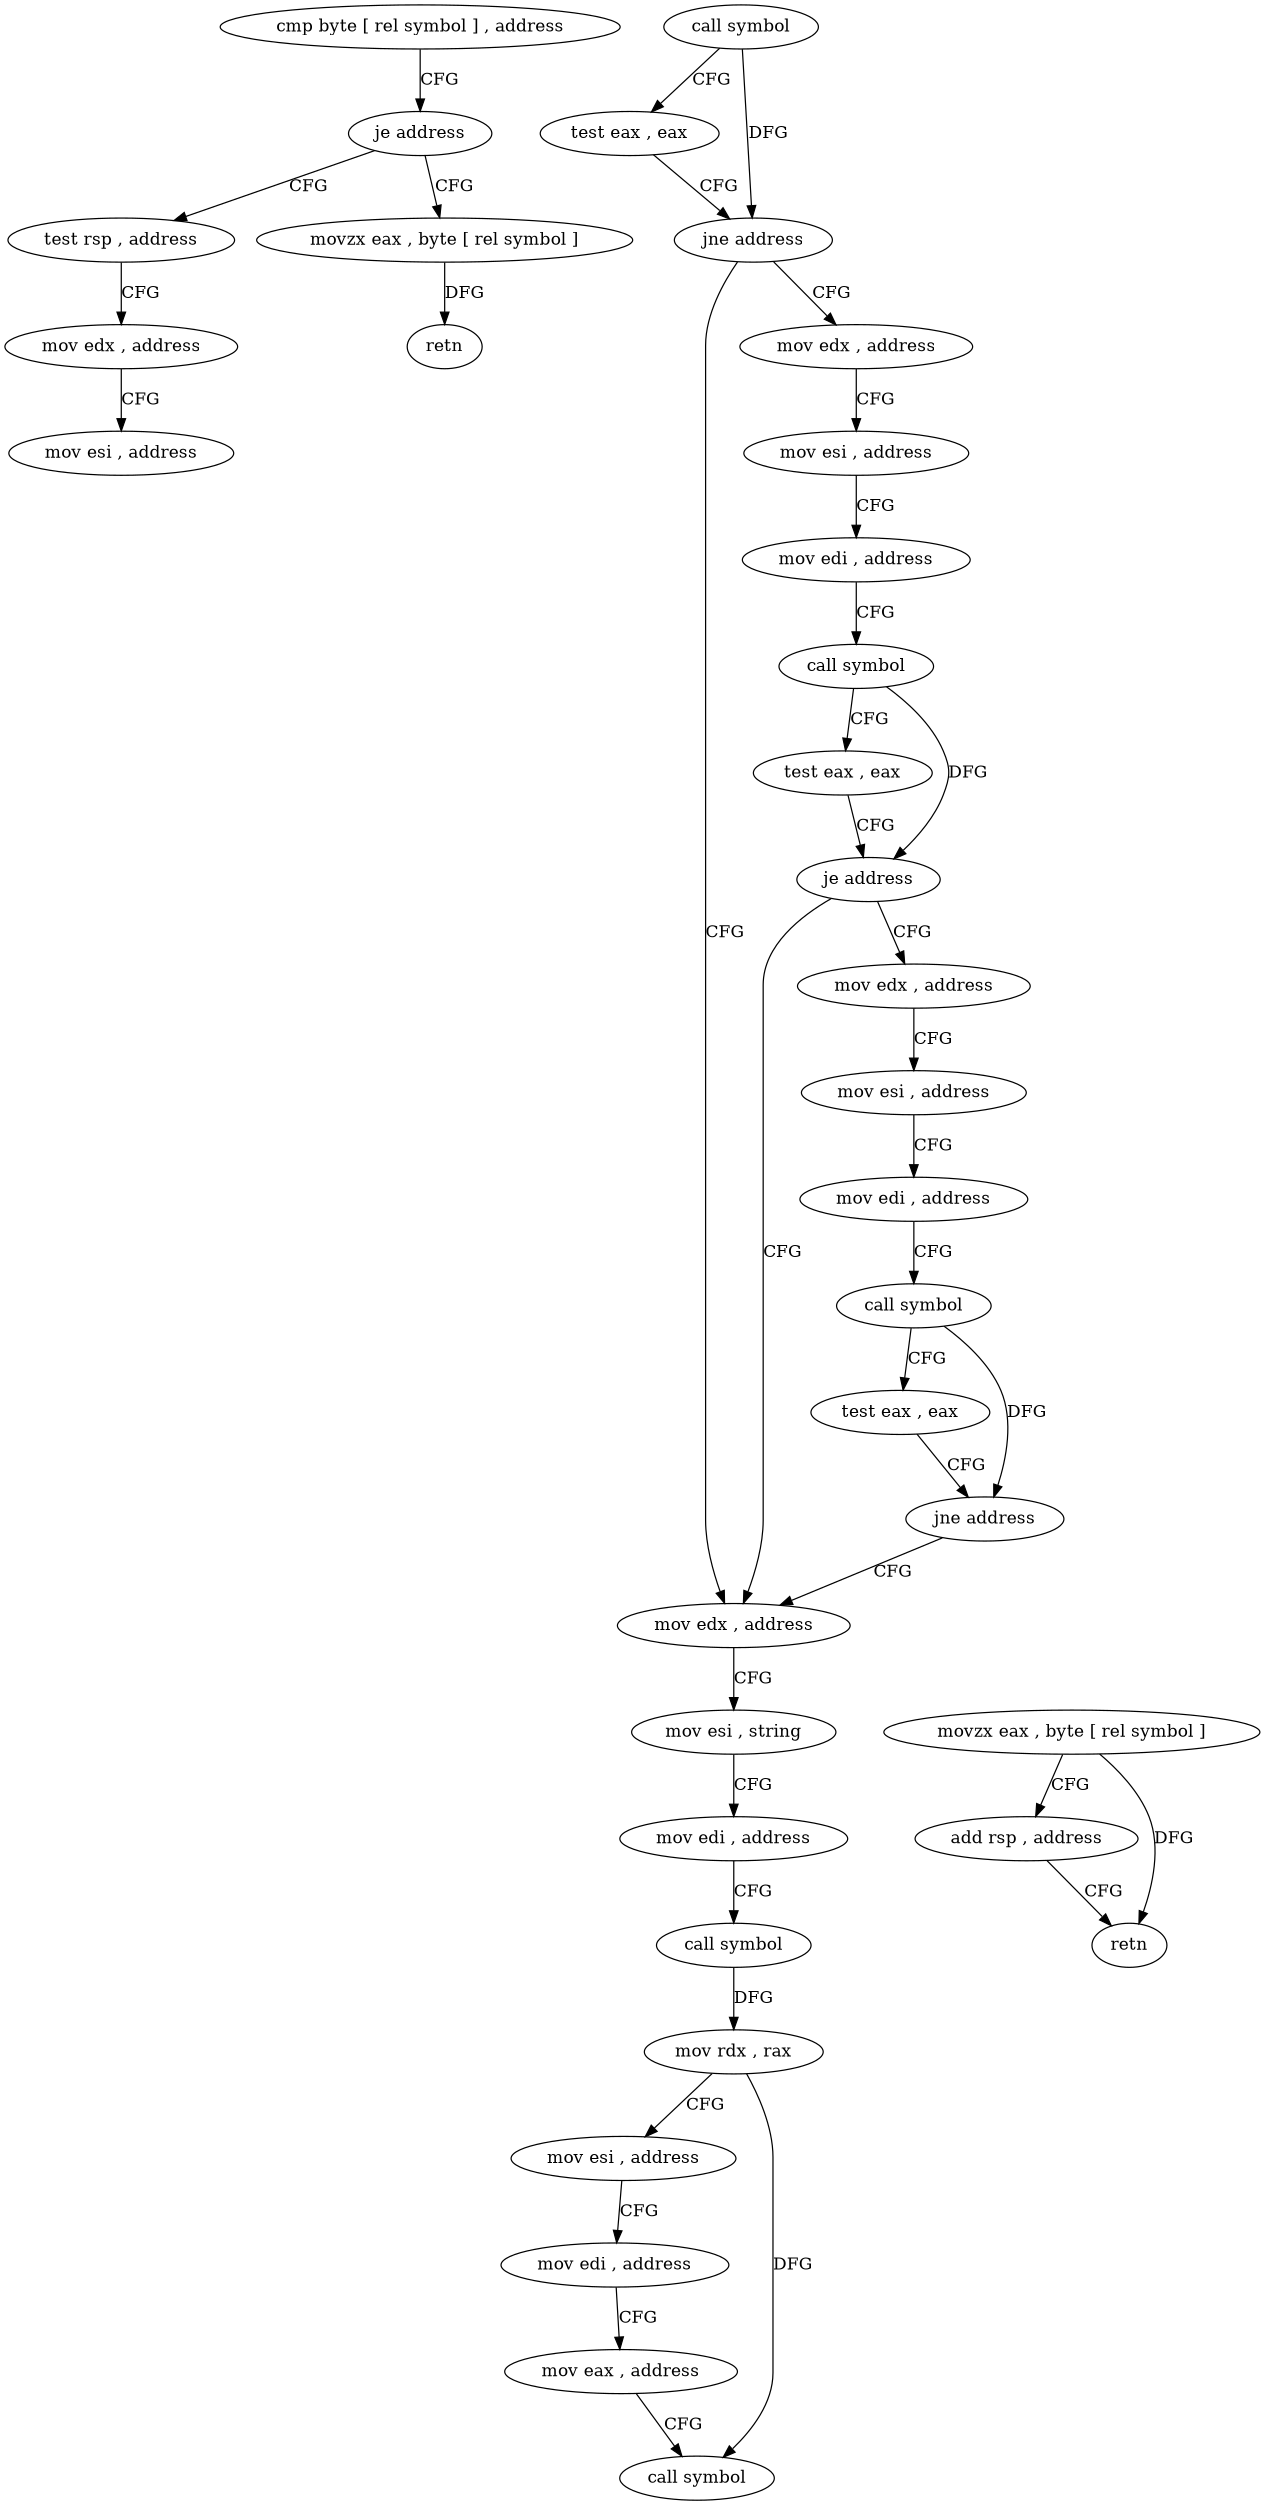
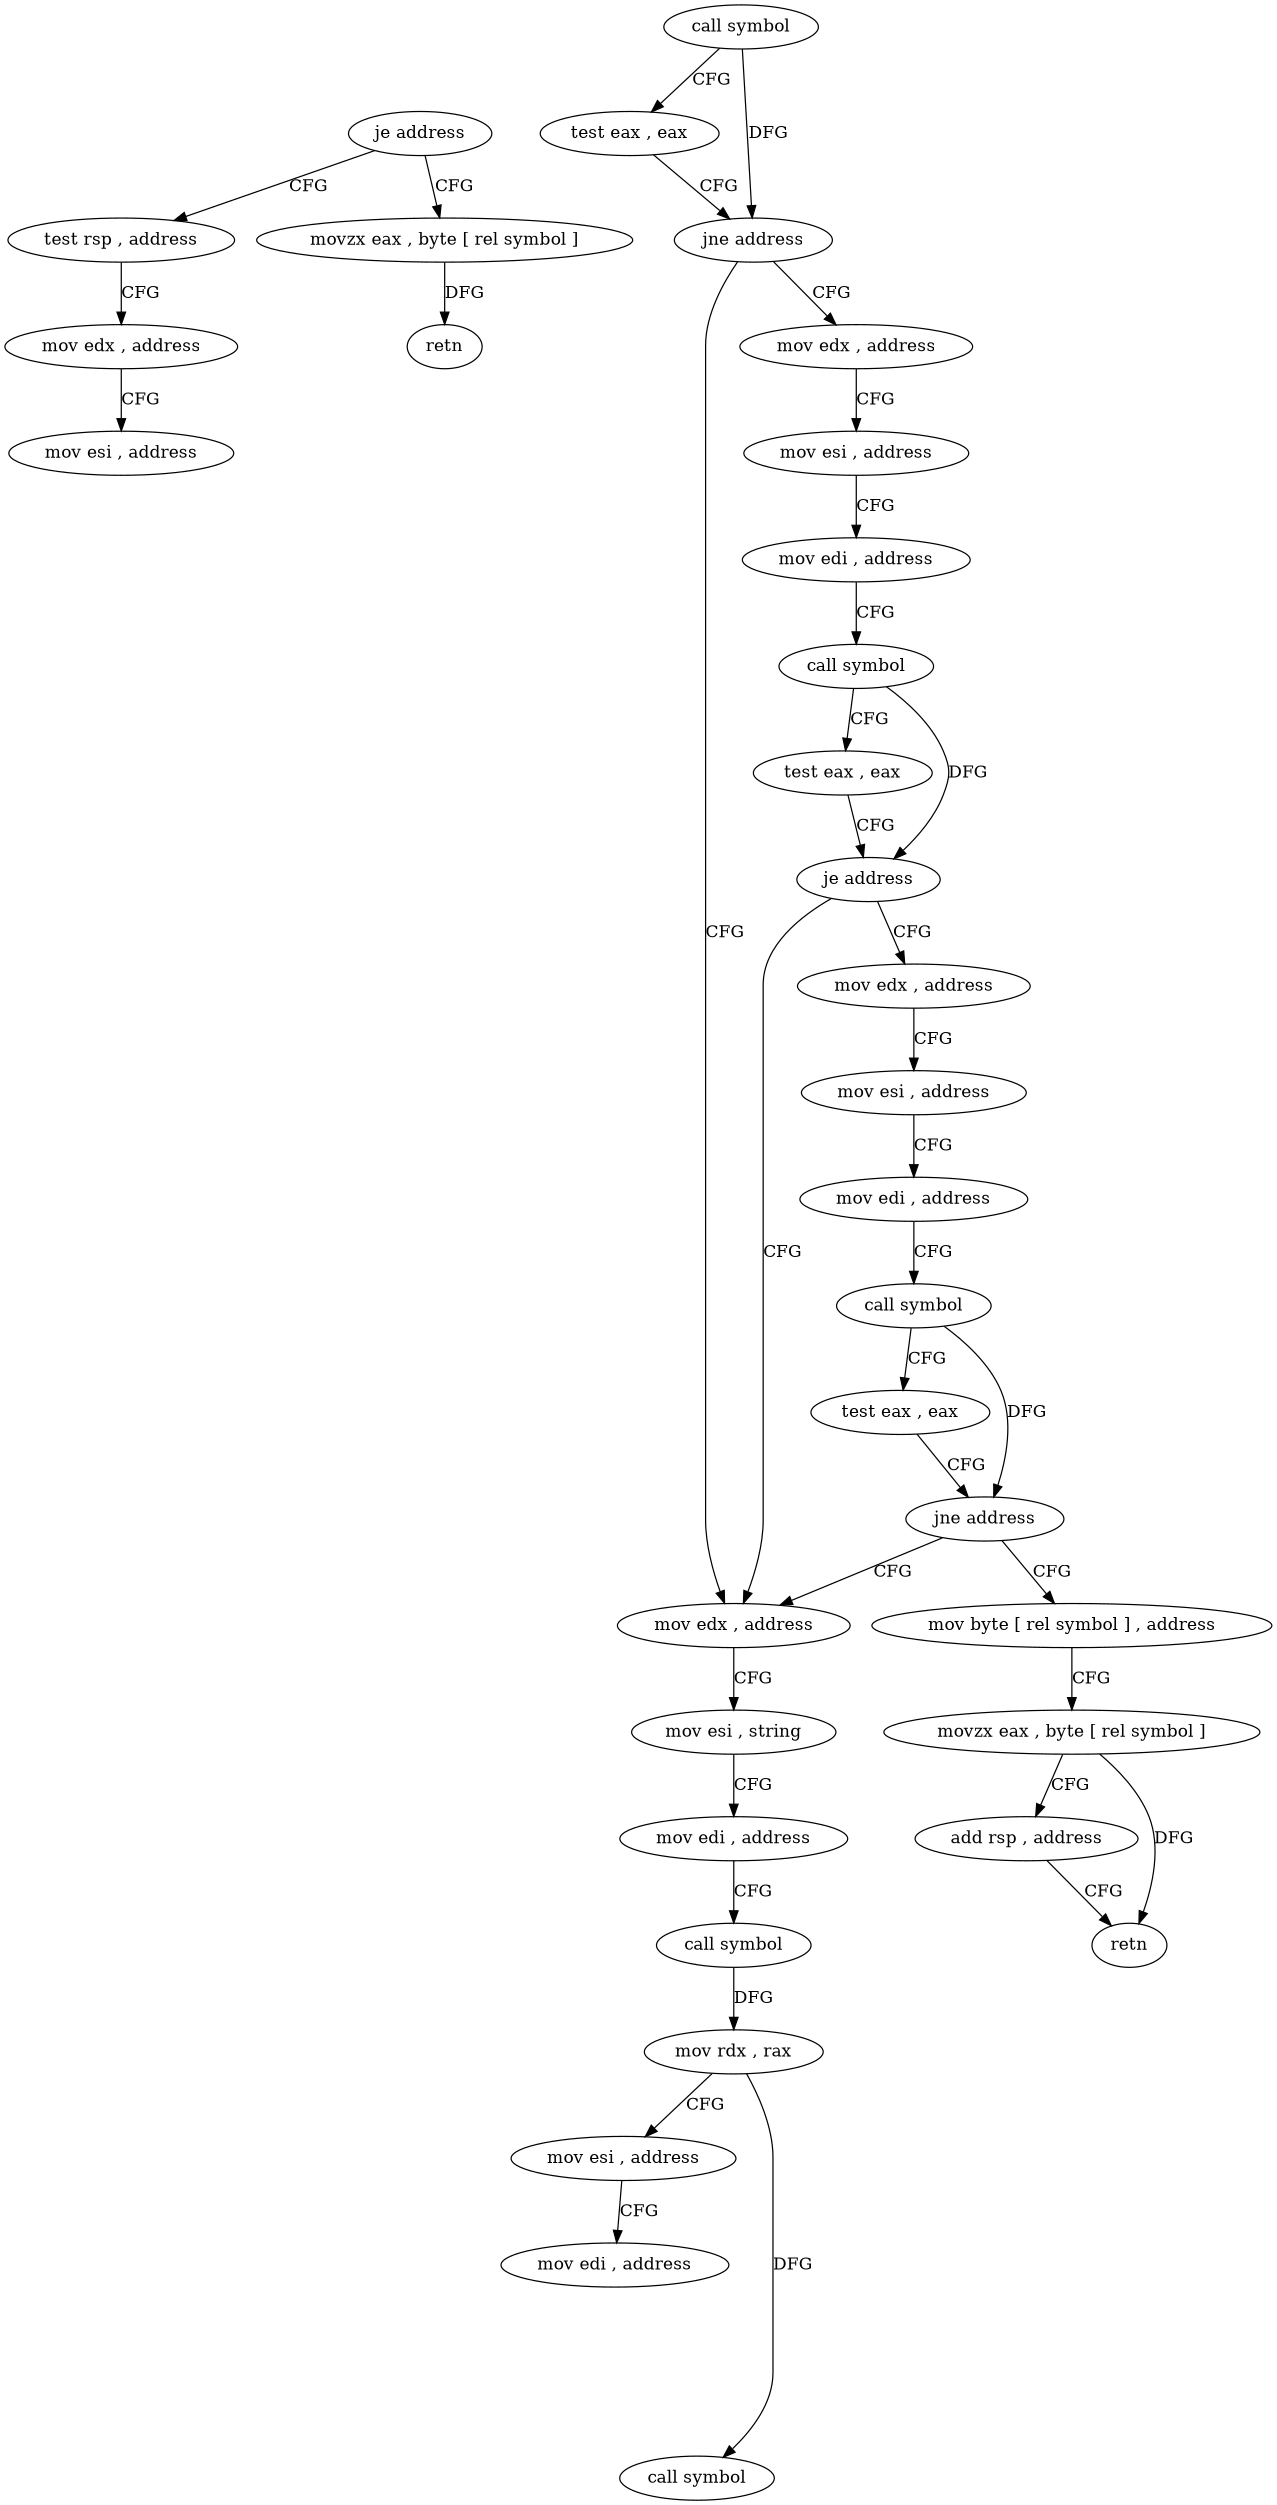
(420, 27) -> none
none -> (1072, 1626)
(621, 2372) -> none
